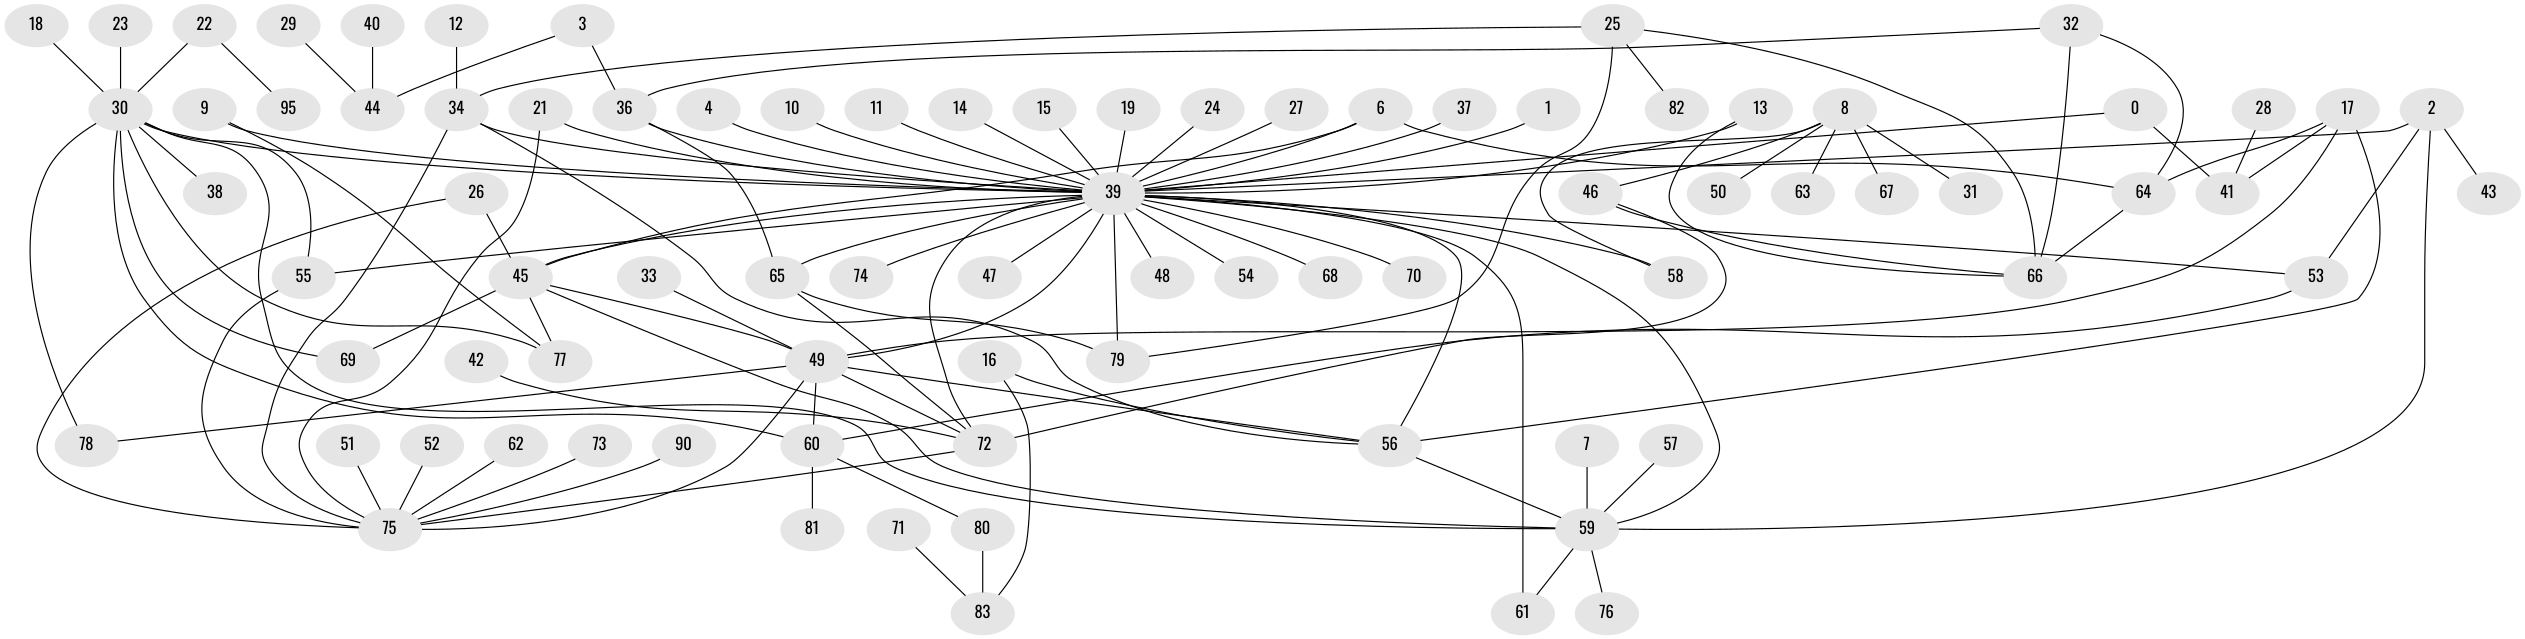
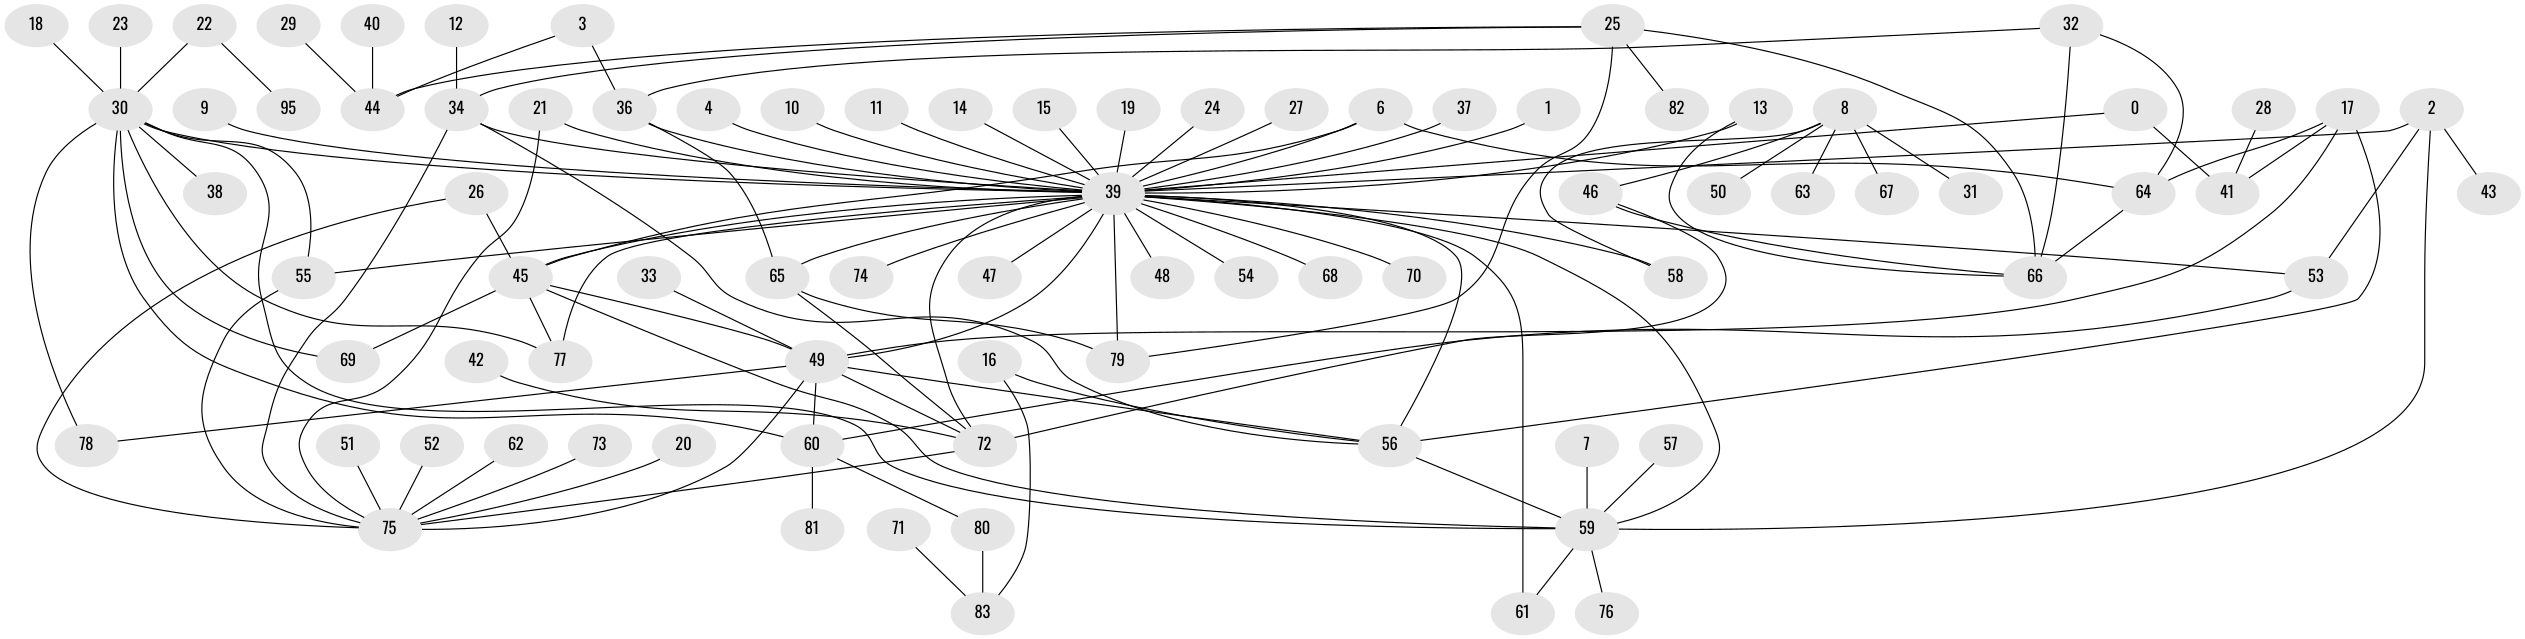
none -> (690, 53)
(406, 238) -> (795, 222)
(684, 446) -> (684, 446)
